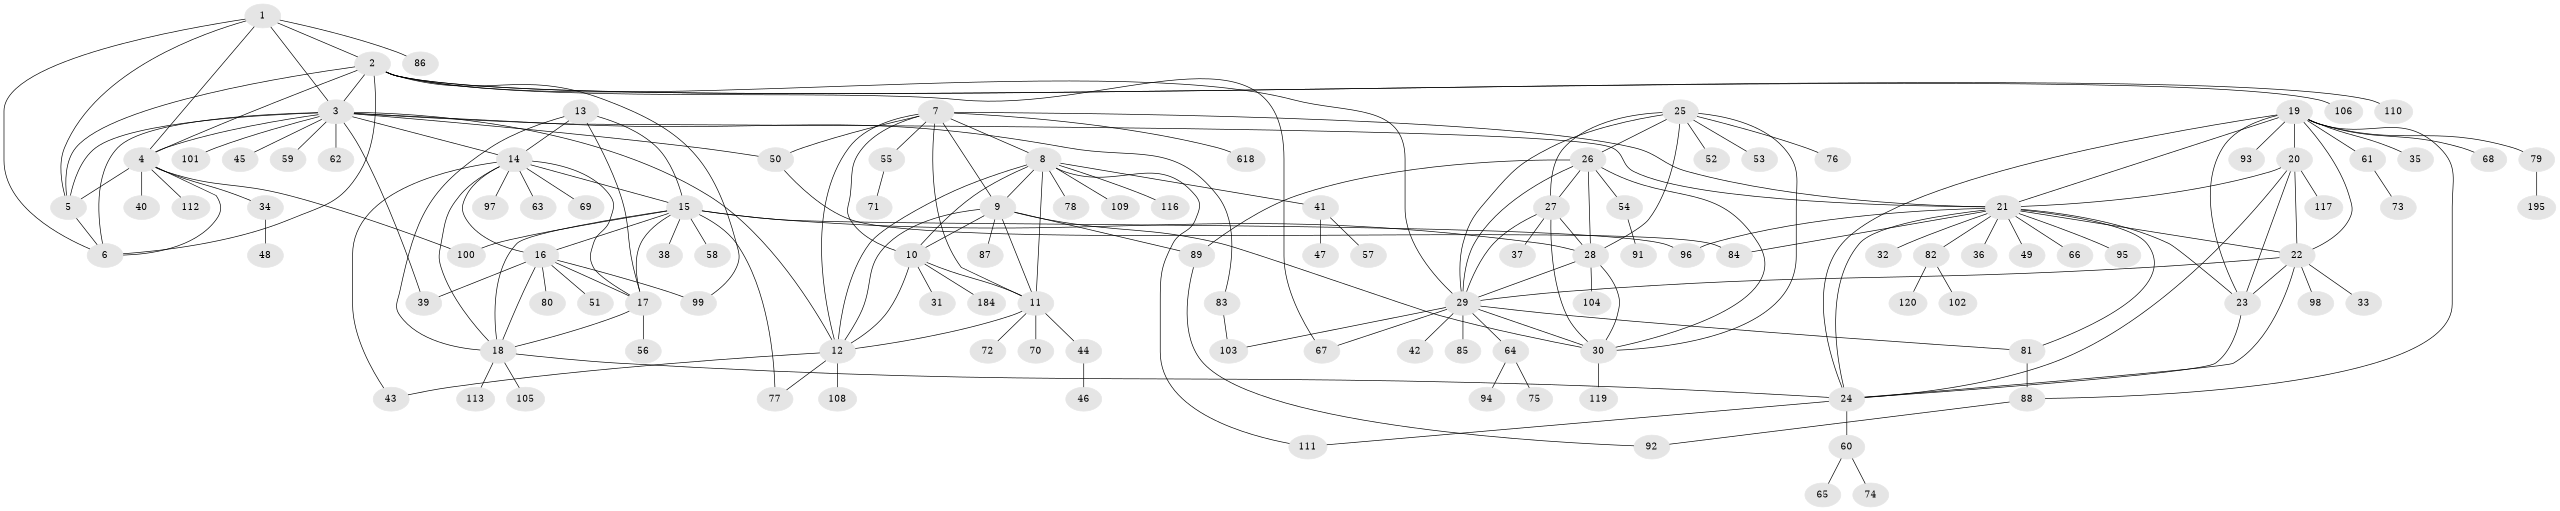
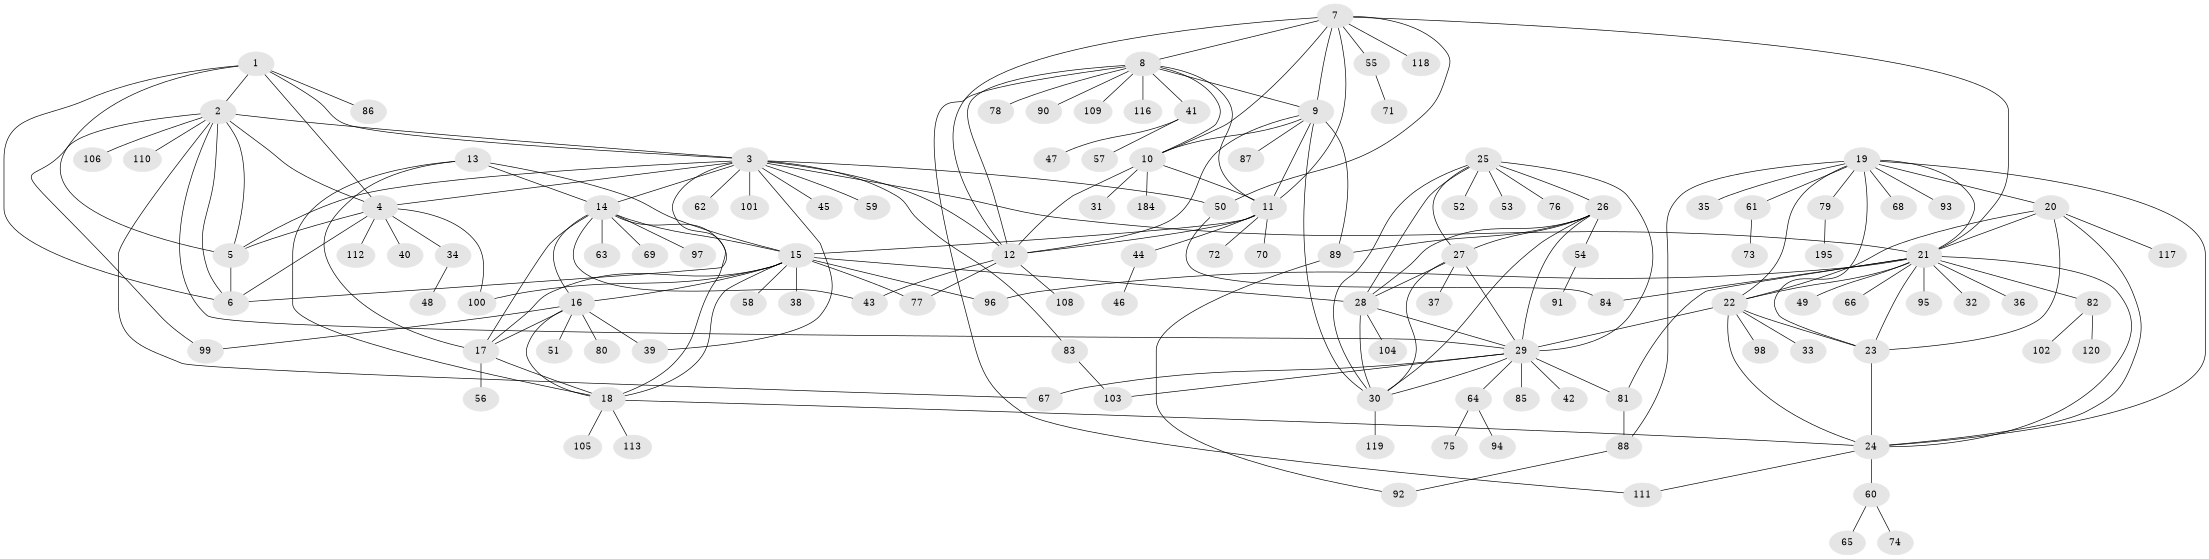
none -> (1044, 112)
(1246, 160) -> (1421, 64)
none -> (1035, 240)
